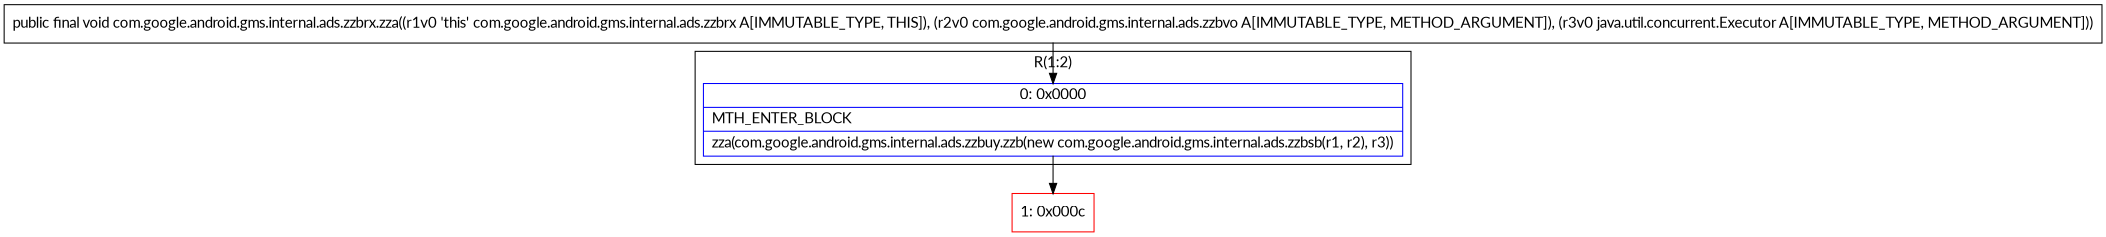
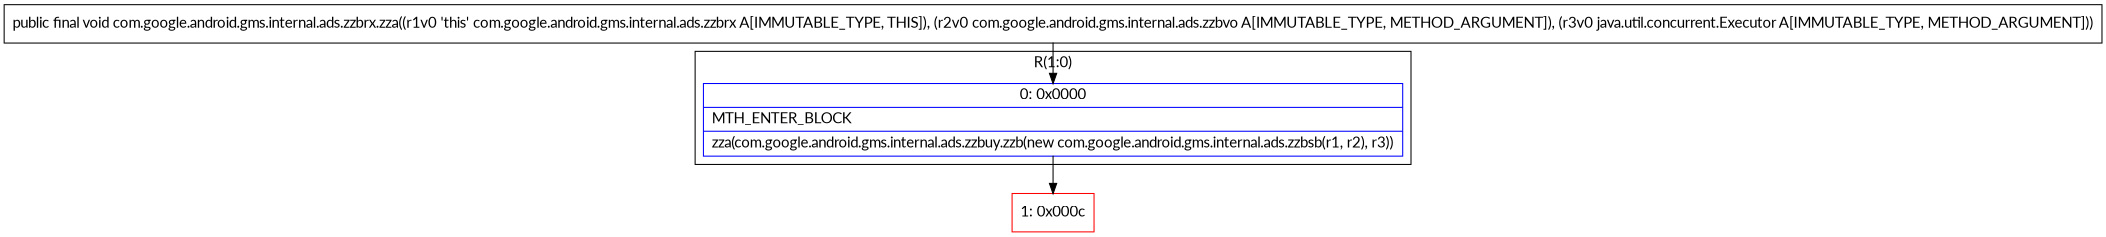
(1053, 63) -> (1053, 63)
